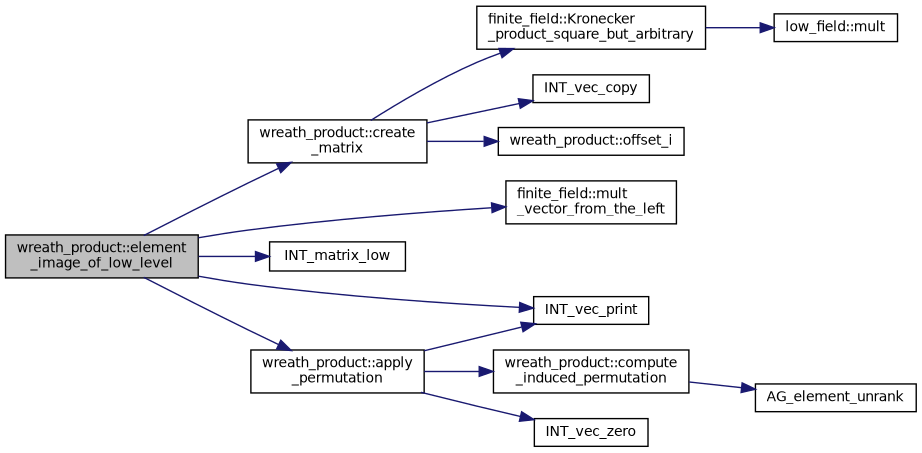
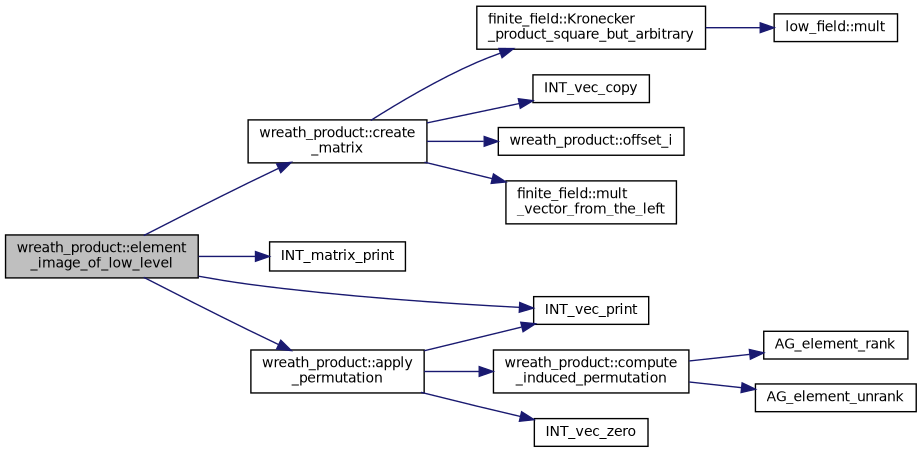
(345, 219) -> (458, 170)
(338, 256) -> (338, 256)
none -> (836, 345)
